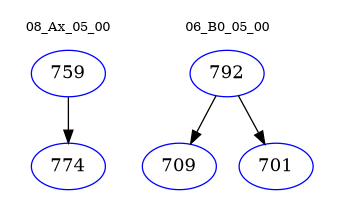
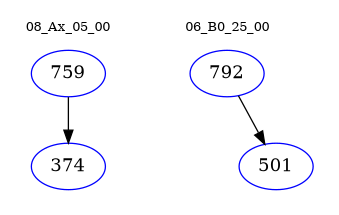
(228, 28) -> (228, 28)
(68, 166) -> (68, 166)
(179, 166) -> none
(276, 166) -> (276, 166)
